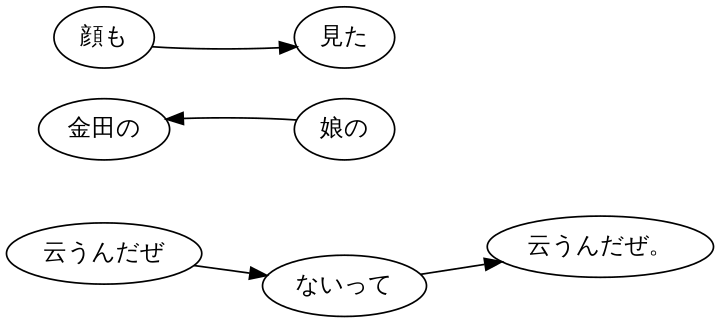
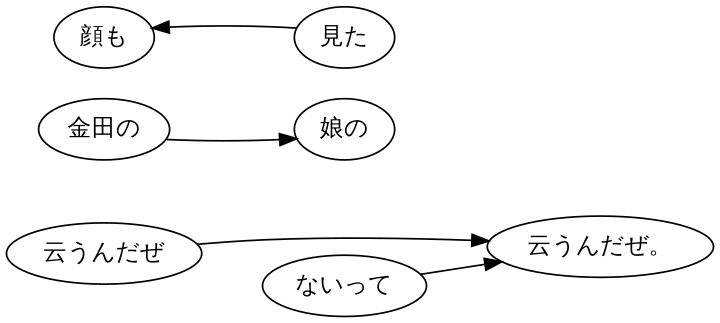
(216, 49) -> (233, 26)
(240, 118) -> (223, 141)
(222, 269) -> (334, 238)
